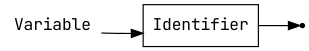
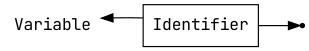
(116, 33) -> (128, 18)
